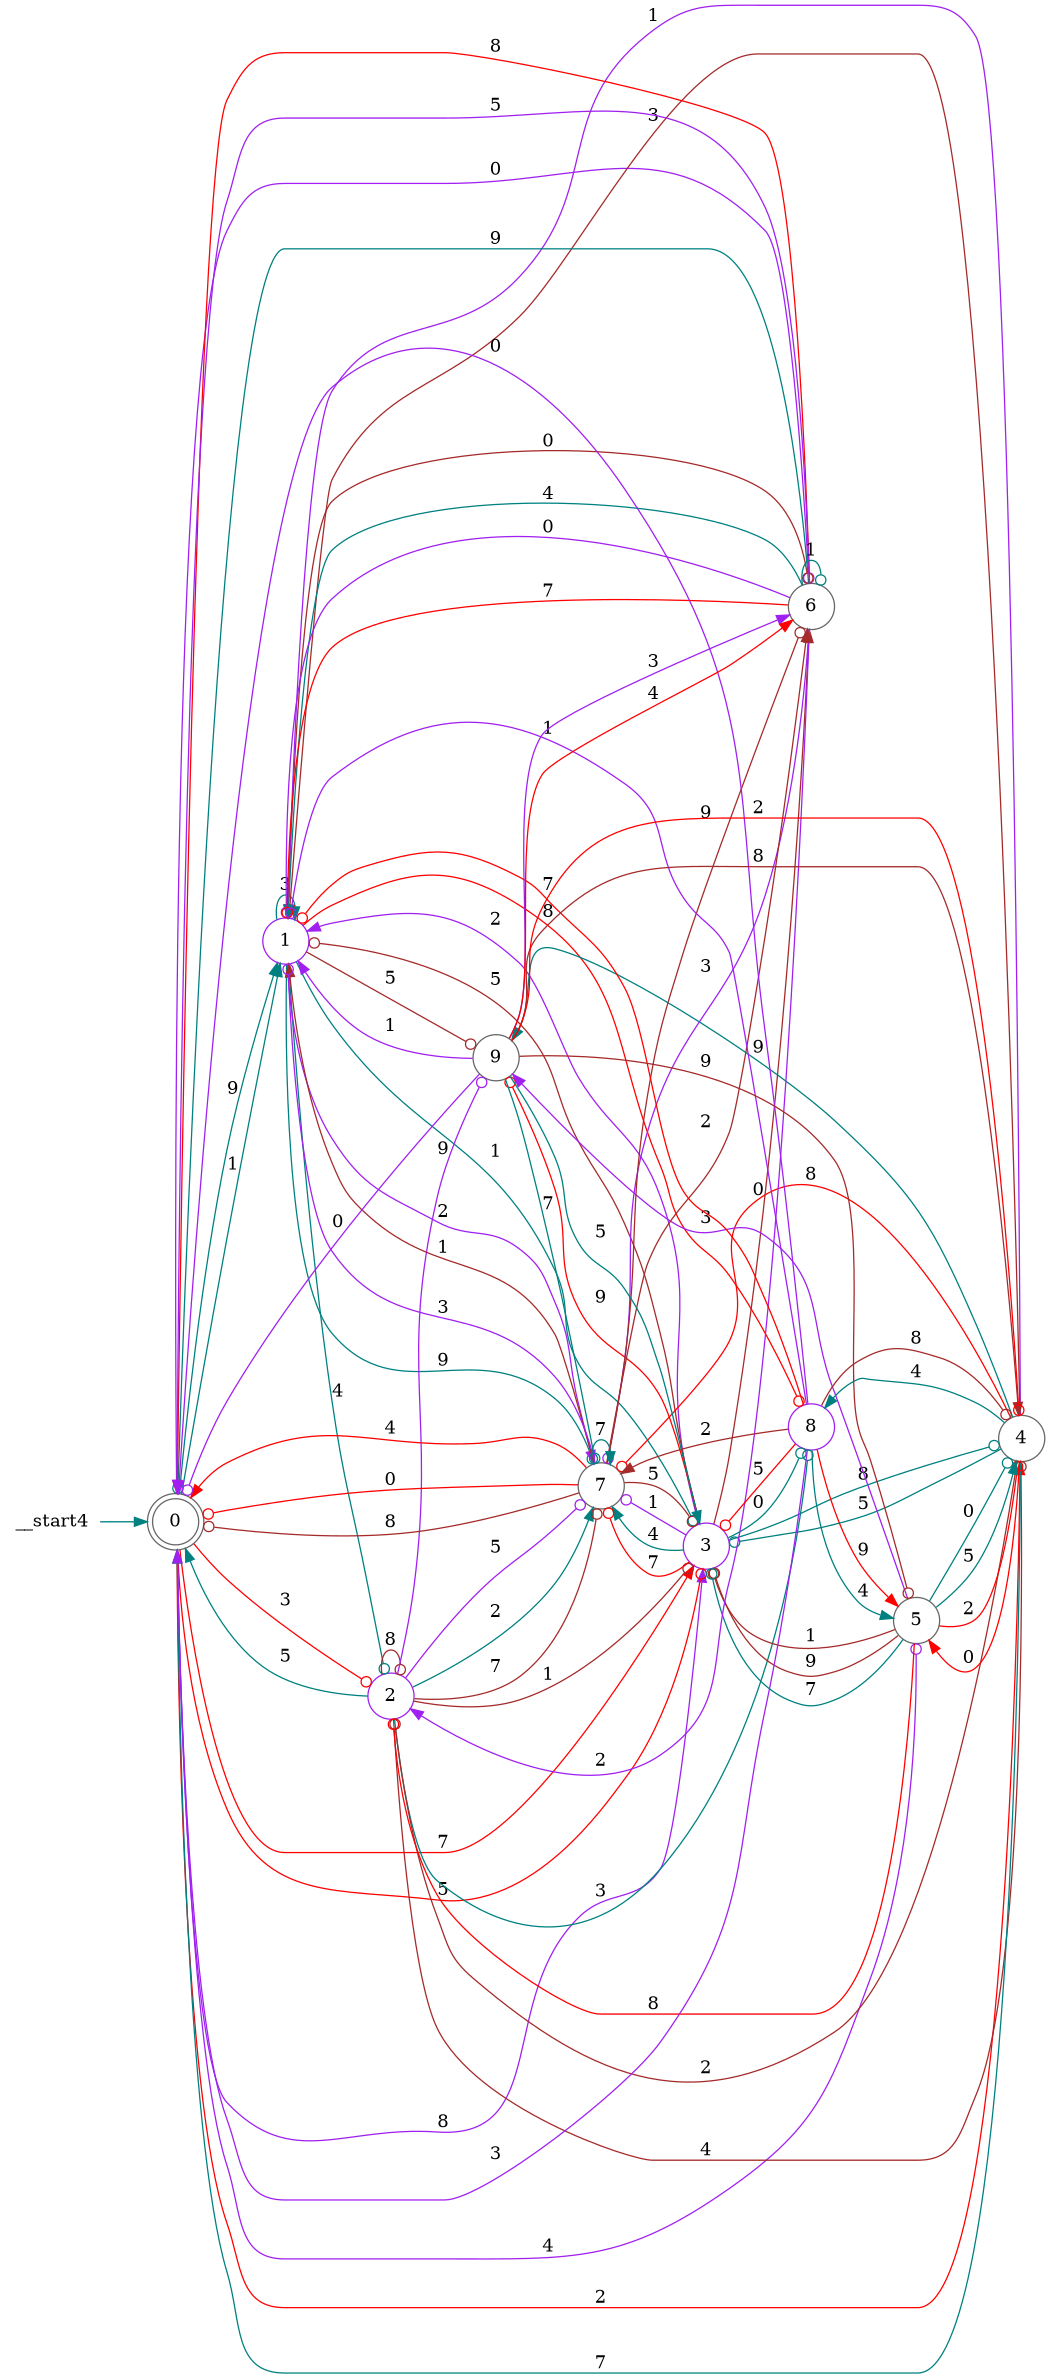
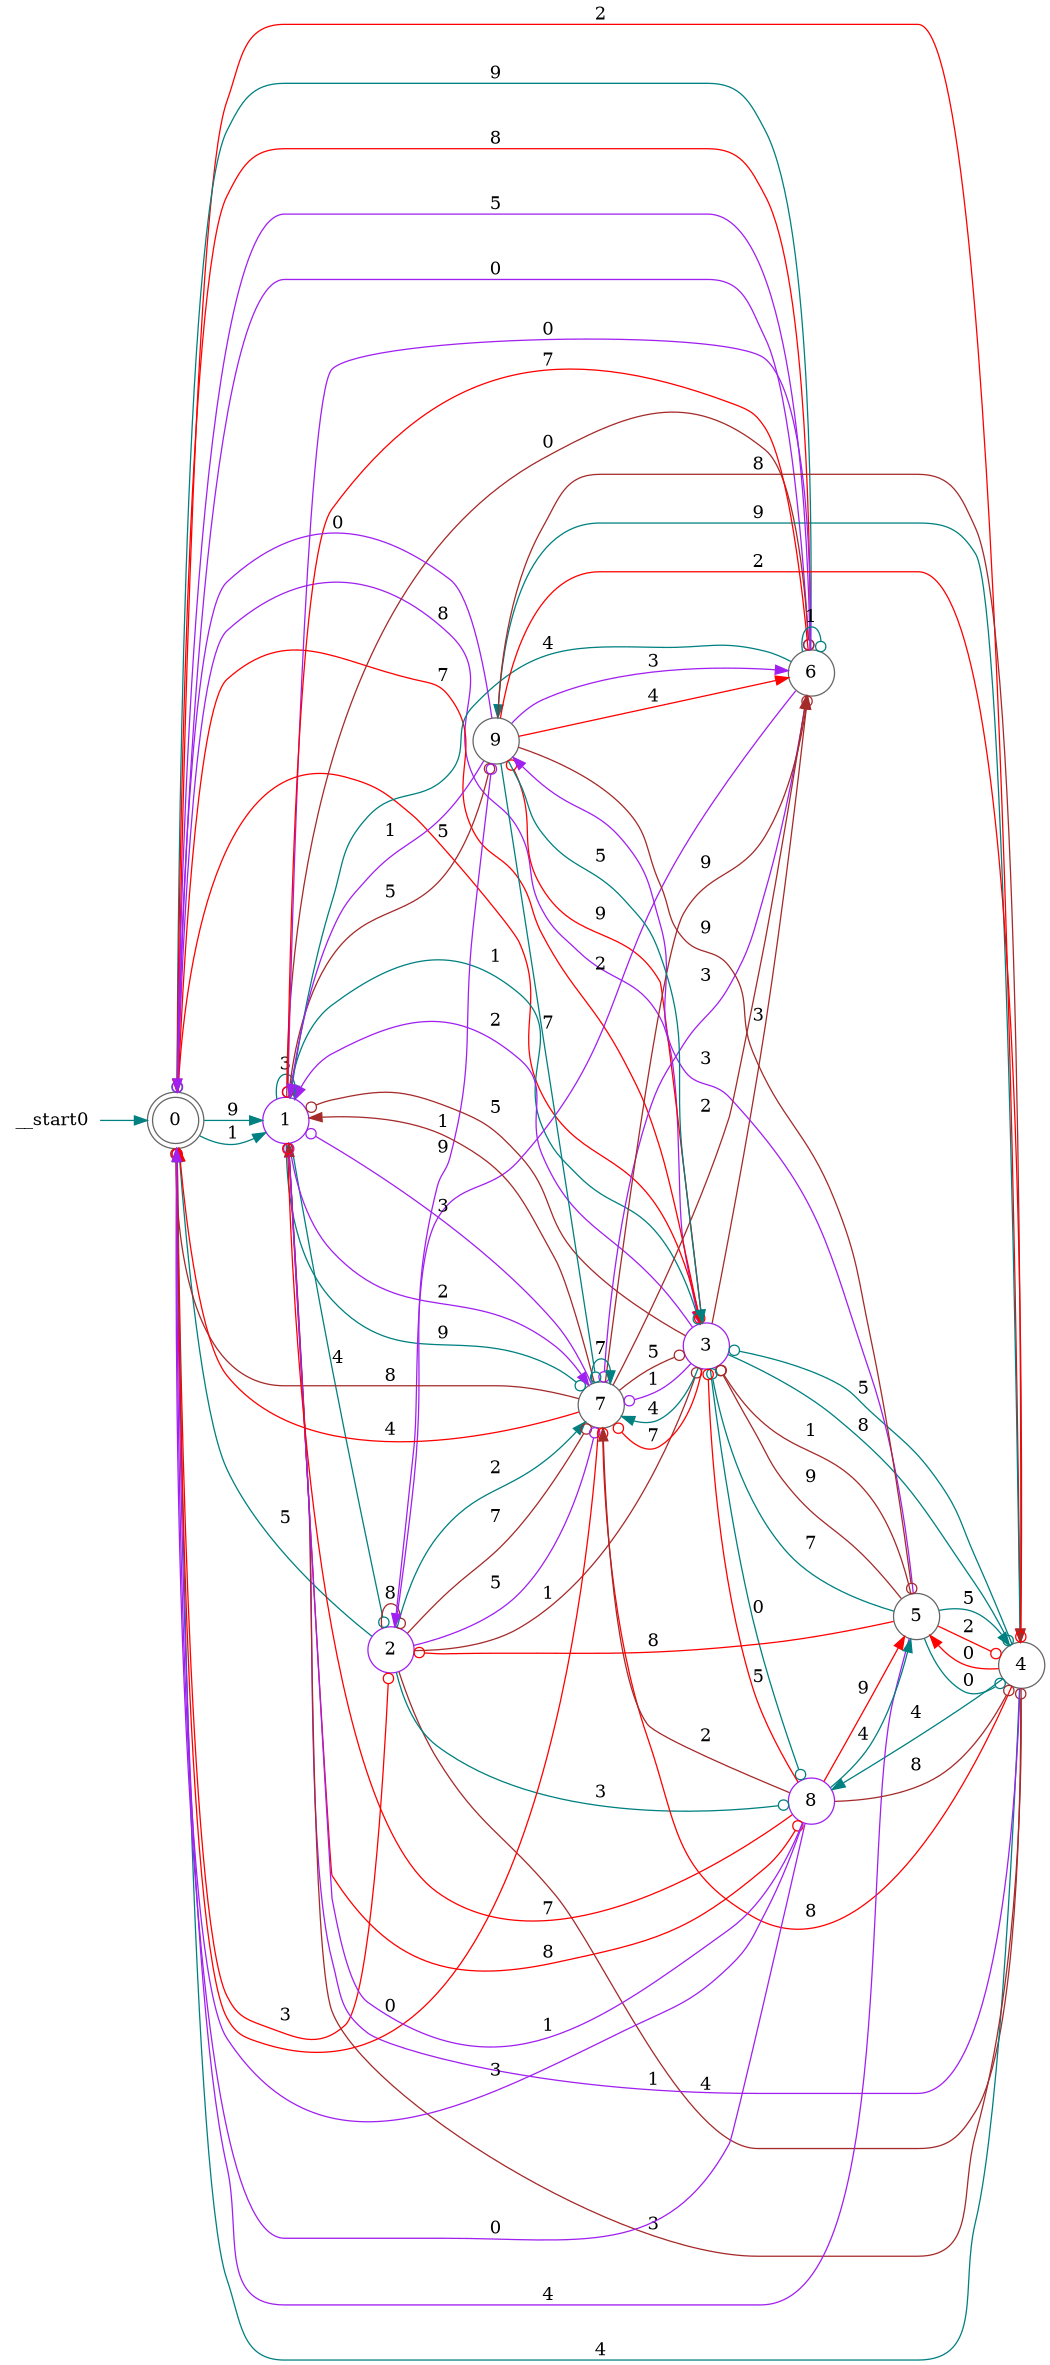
(759, 1190) -> (759, 1016)
(53, 1522) -> (53, 1120)
(809, 2046) -> none
(439, 2259) -> (288, 2305)
(601, 2363) -> (601, 2350)
